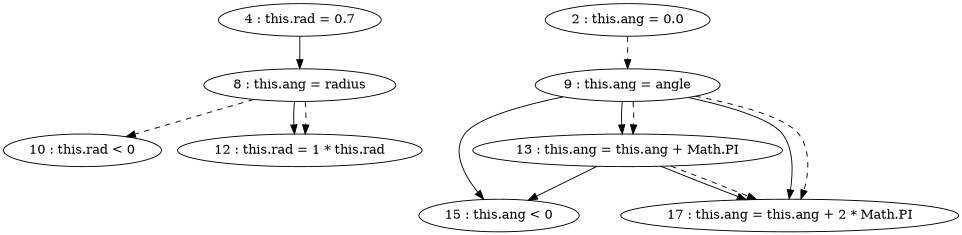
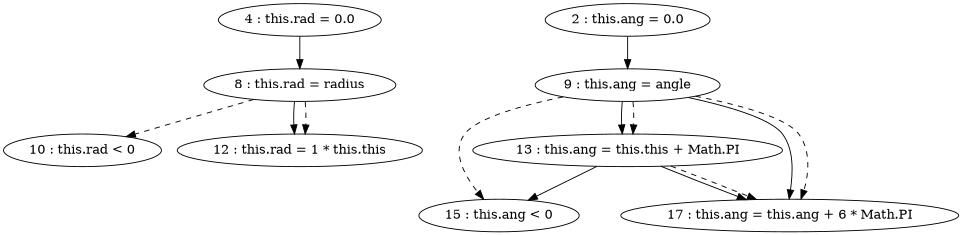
(300, 20) -> (300, 20)
(628, 48) -> (628, 48)
(300, 85) -> (300, 85)
(482, 122) -> (482, 122)
(300, 150) -> (300, 150)
(628, 150) -> (628, 150)
(790, 216) -> (790, 216)
